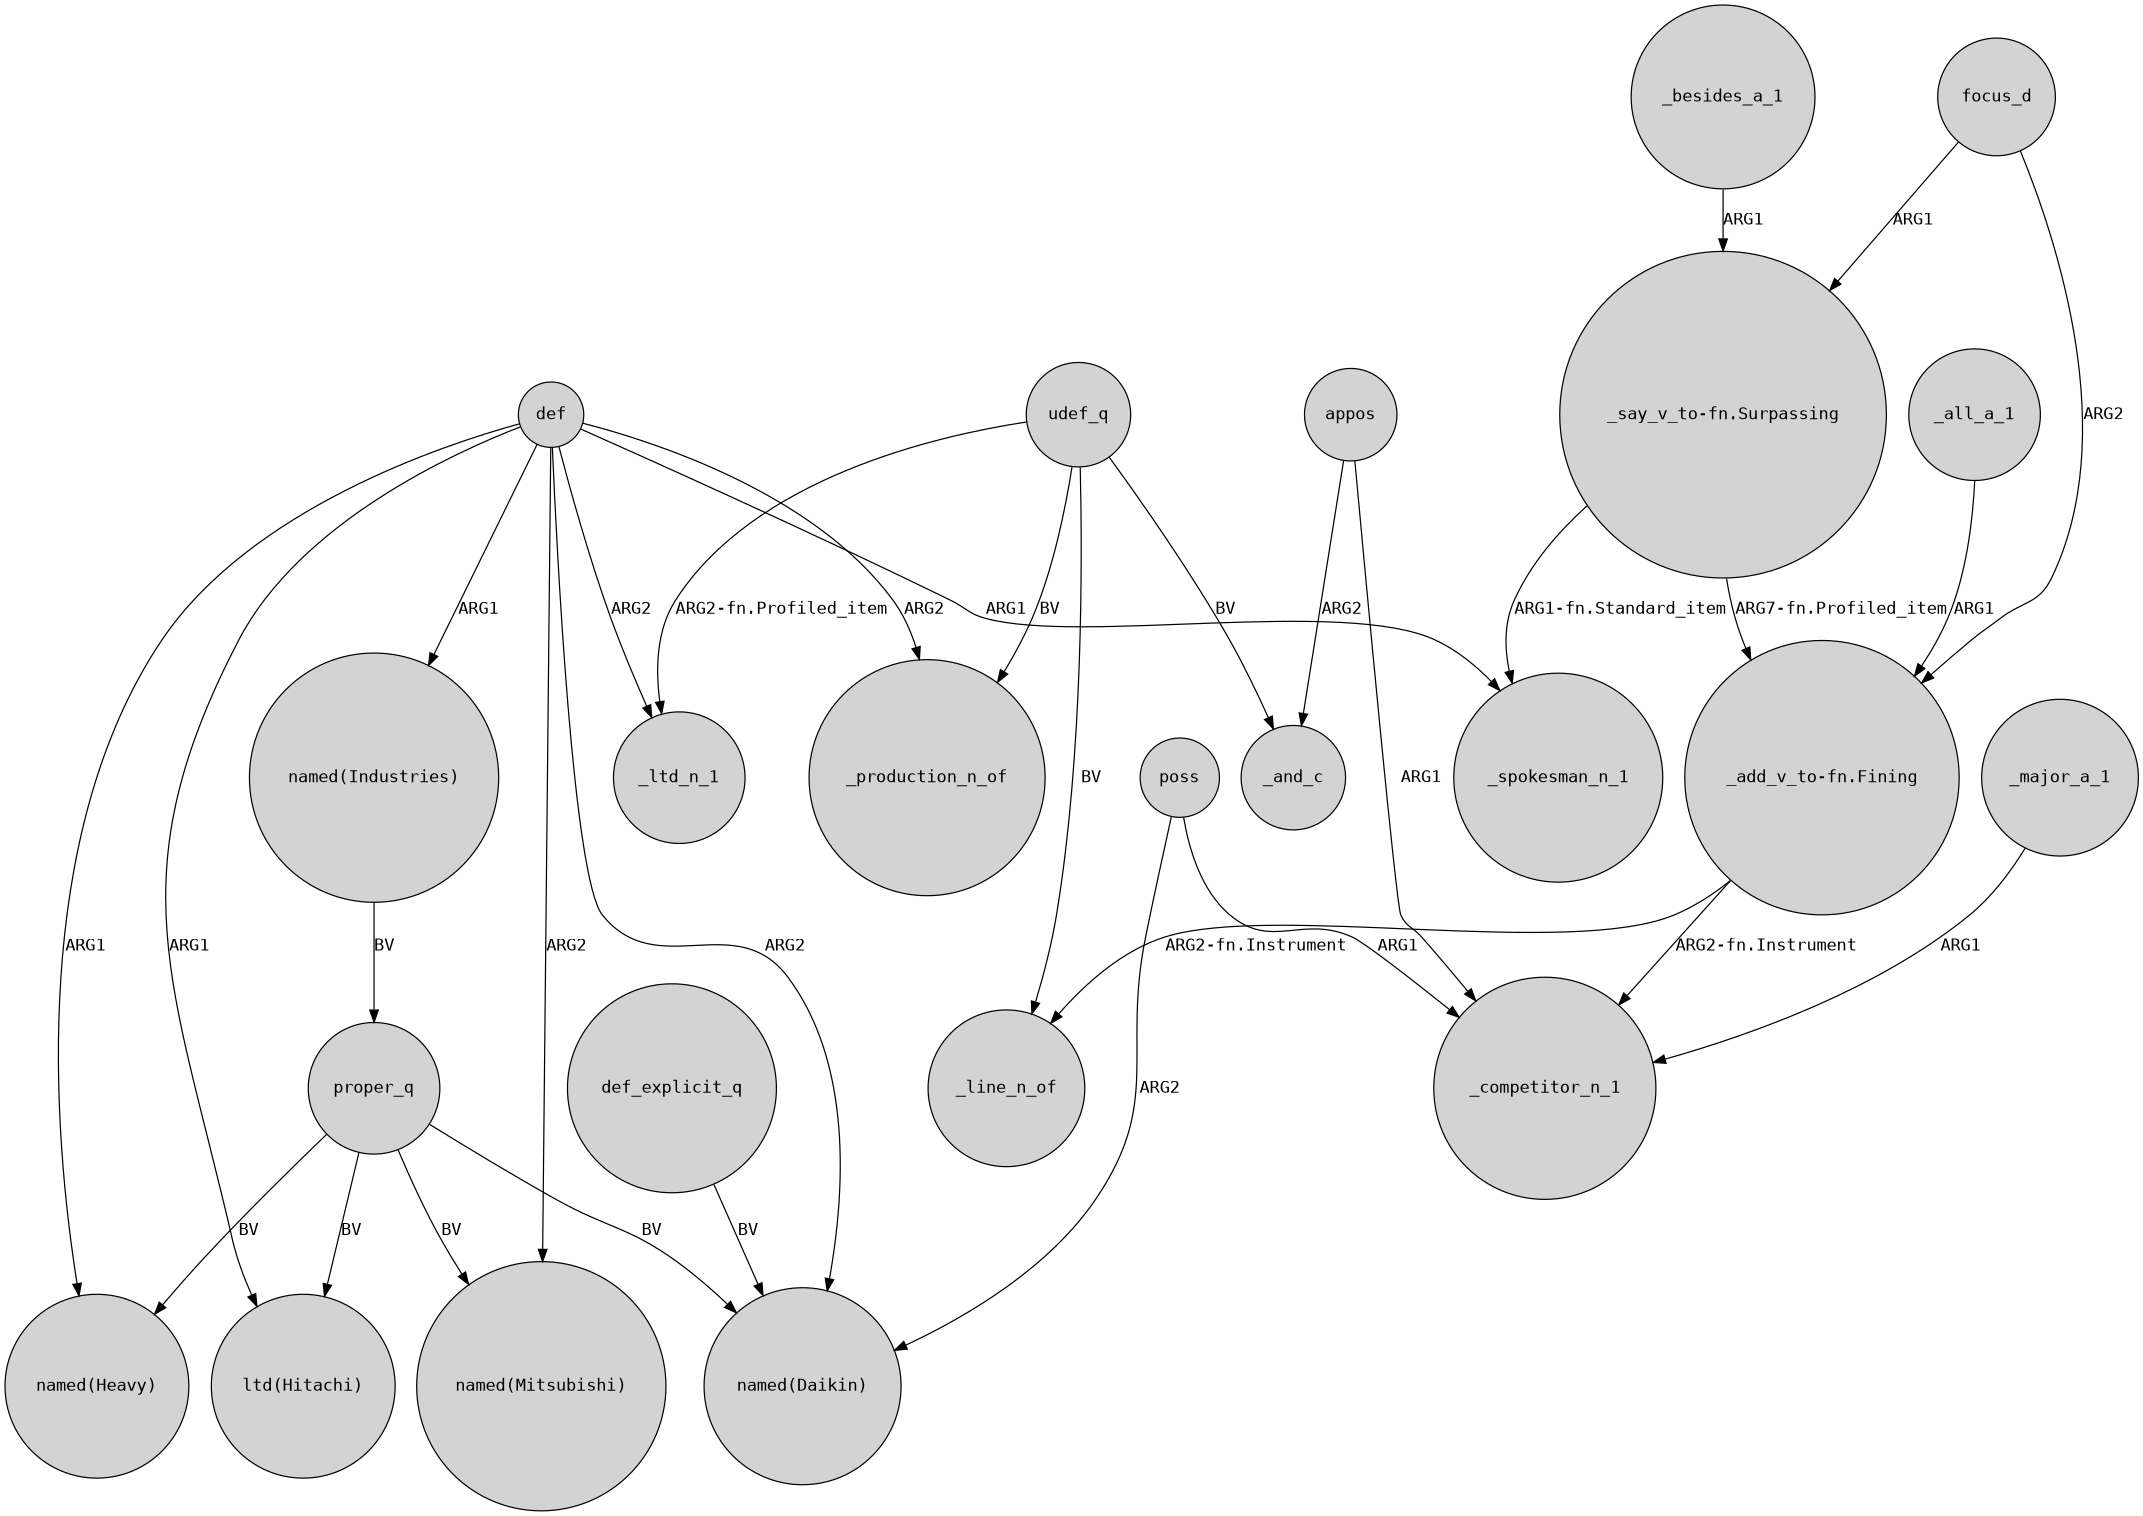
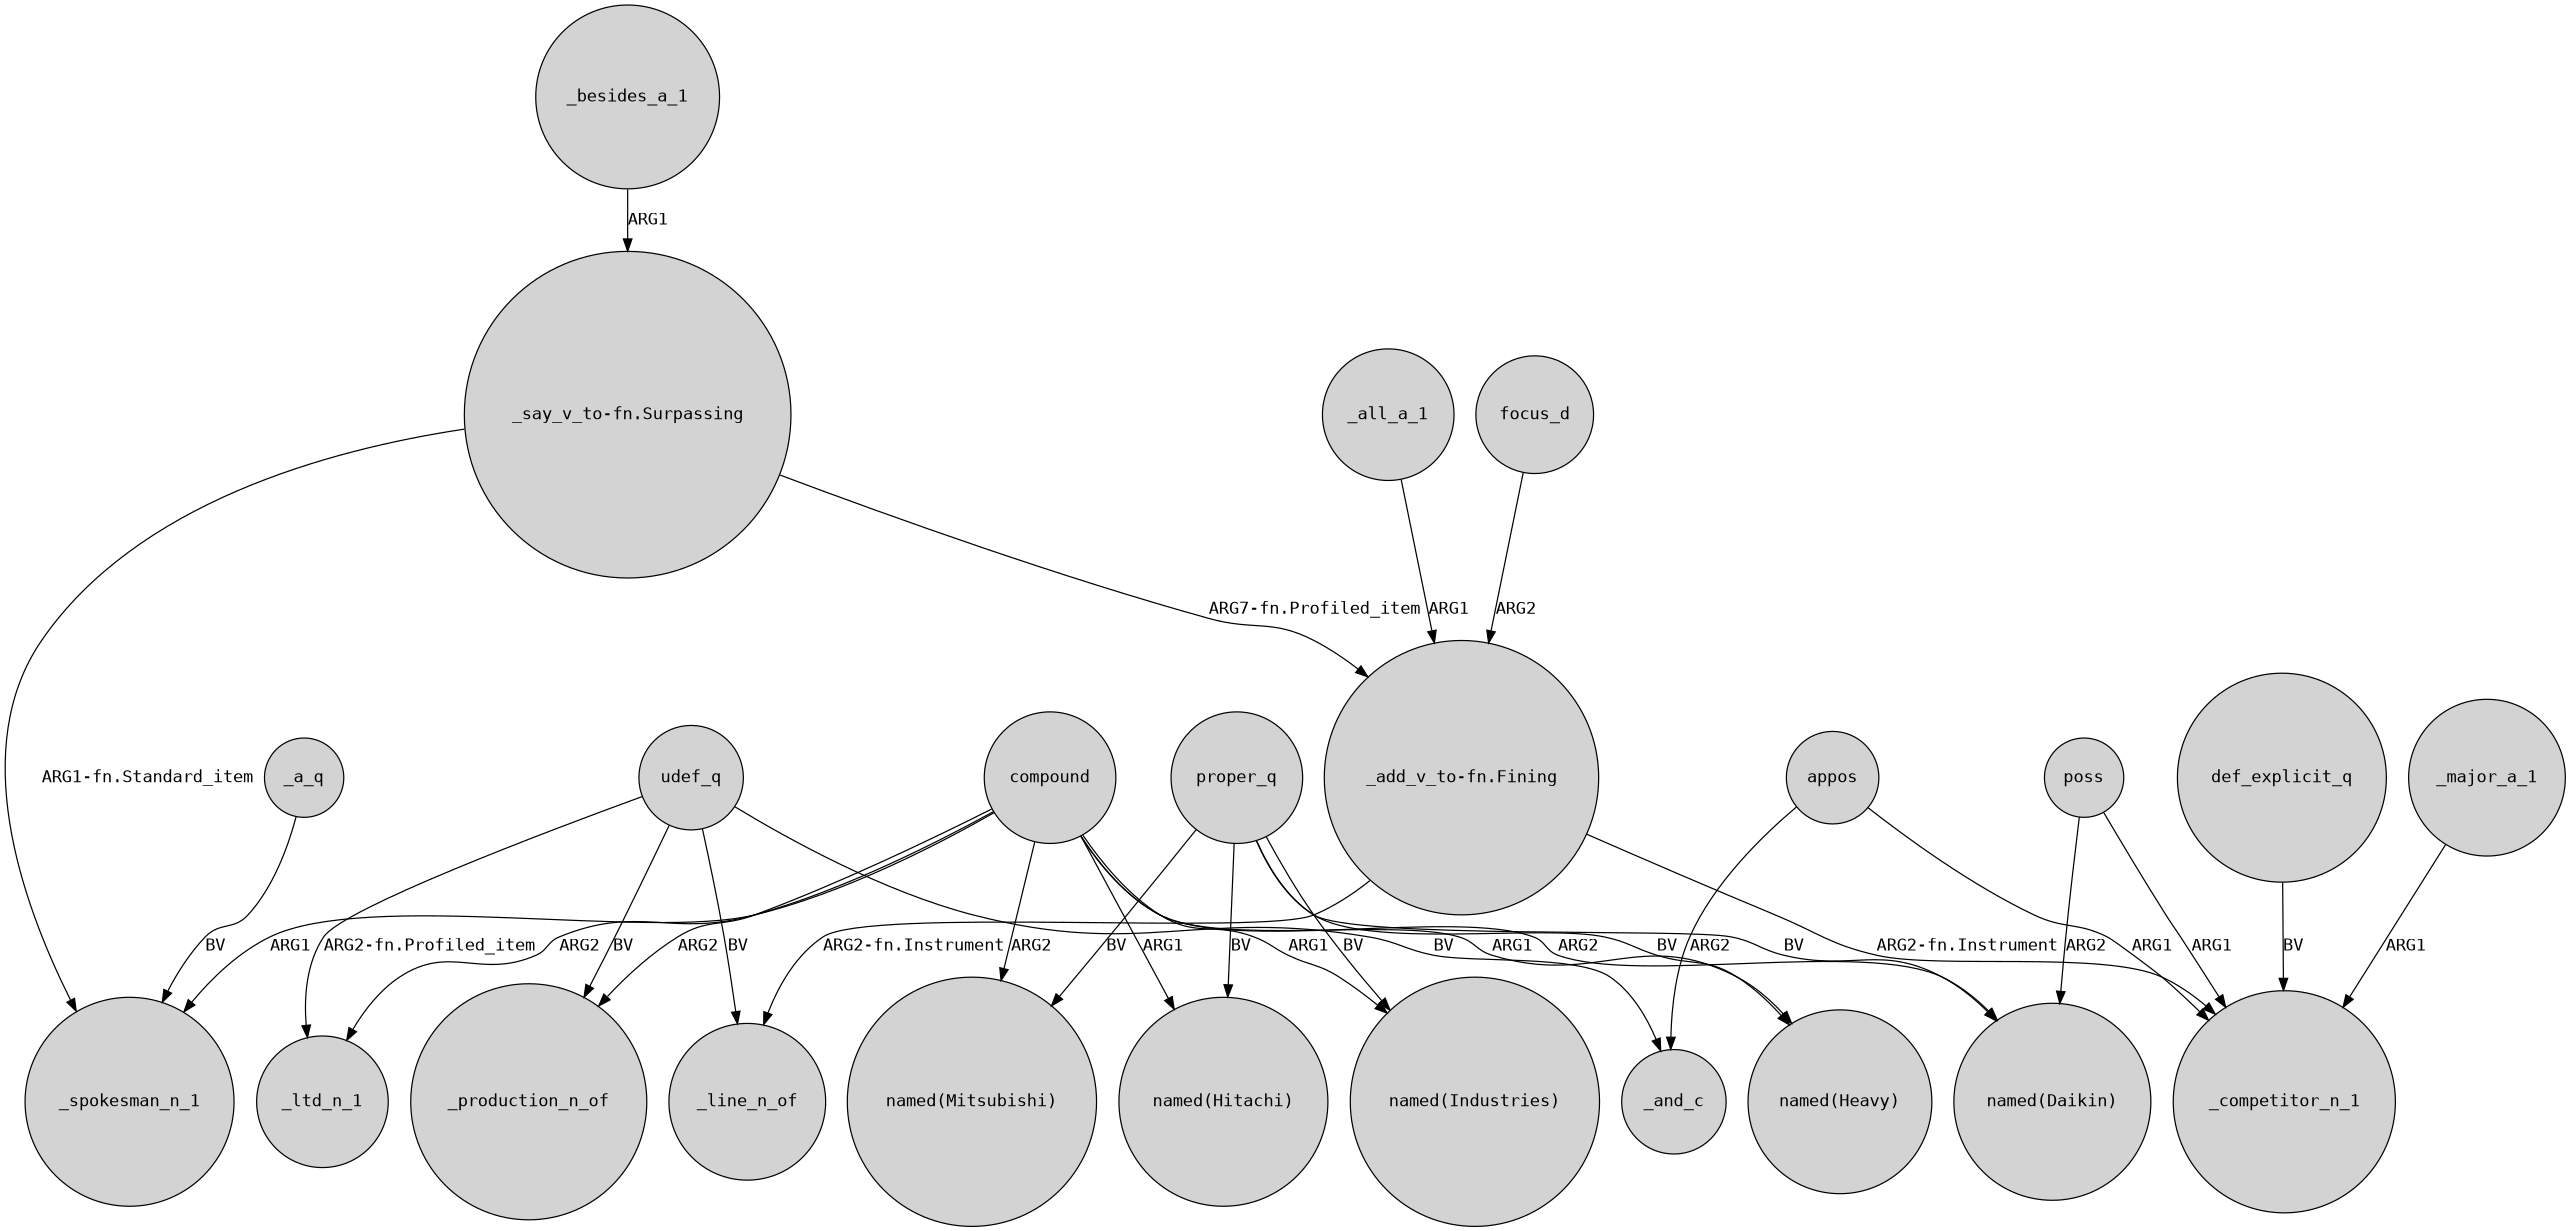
(1898, 212) -> none
(551, 415) -> (1050, 778)
none -> (304, 778)
(374, 956) -> (1334, 942)
(736, 1234) -> (2283, 930)
(303, 1386) -> (1223, 1102)
